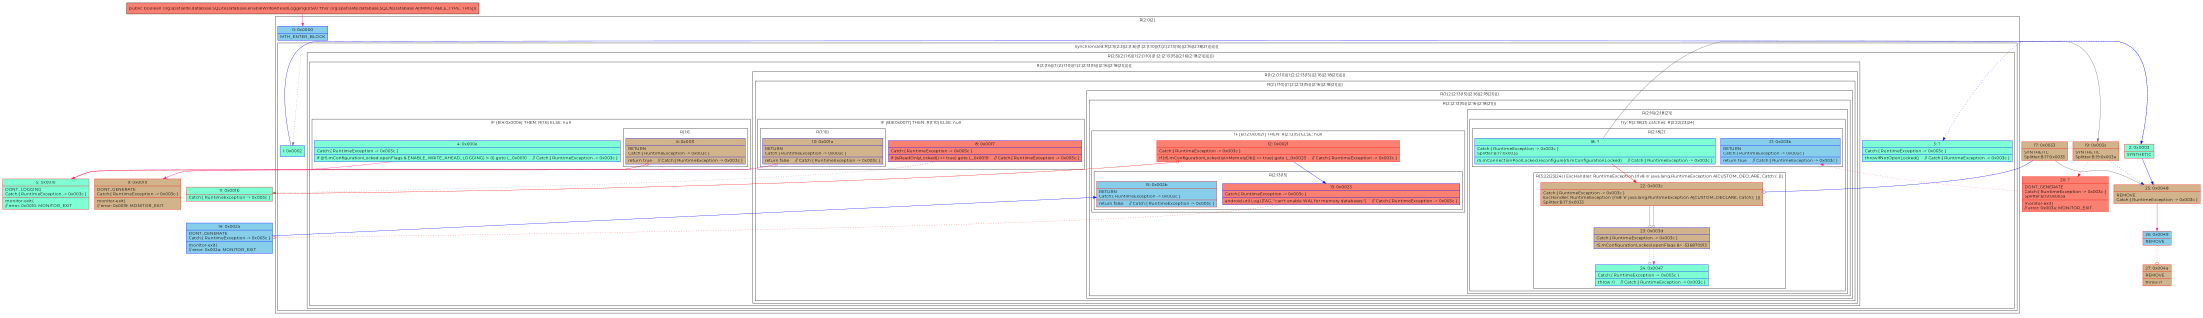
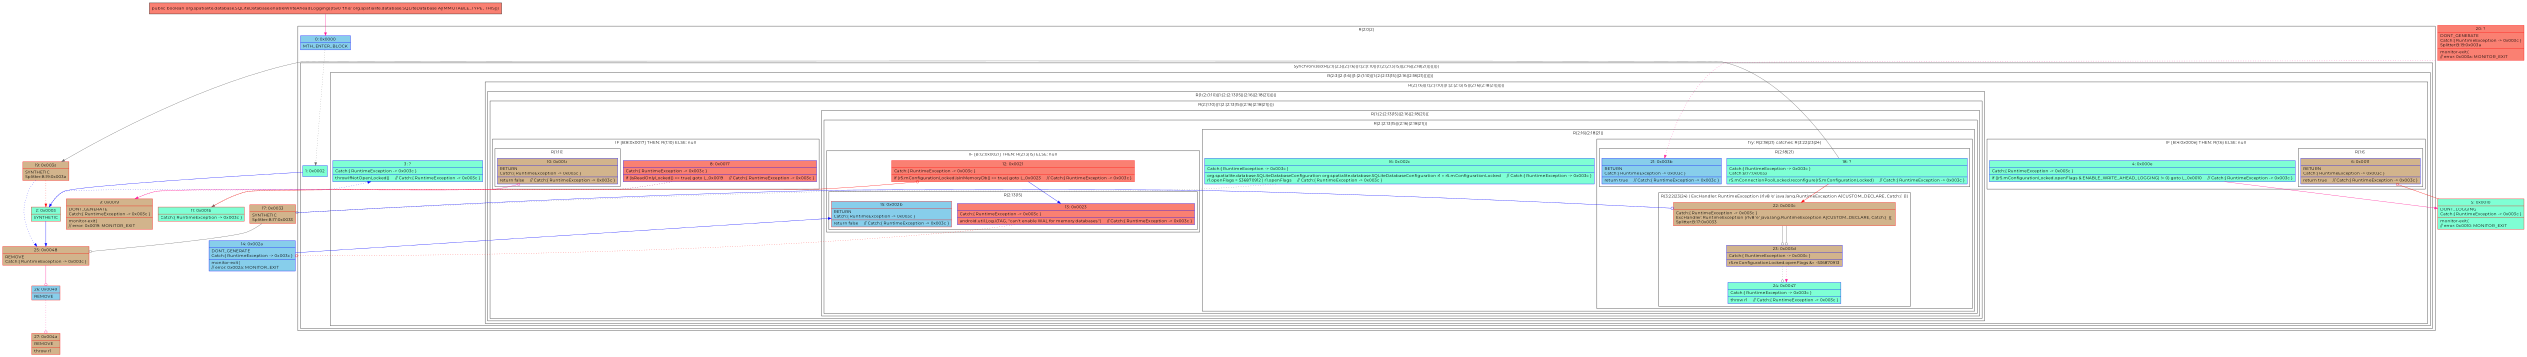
(1498, 153) -> (1748, 173)
(2084, 167) -> (46, 192)
none -> (1400, 171)
(2157, 216) -> (46, 274)
(2157, 254) -> (46, 315)
